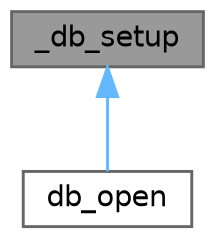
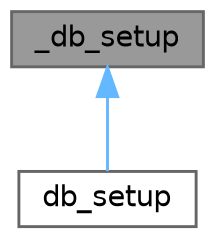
(108, 199) -> (108, 199)
